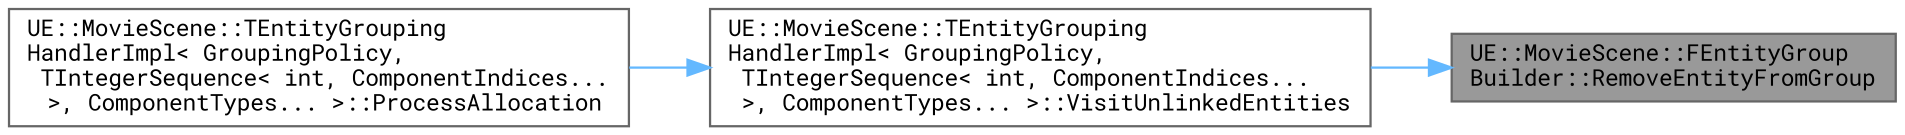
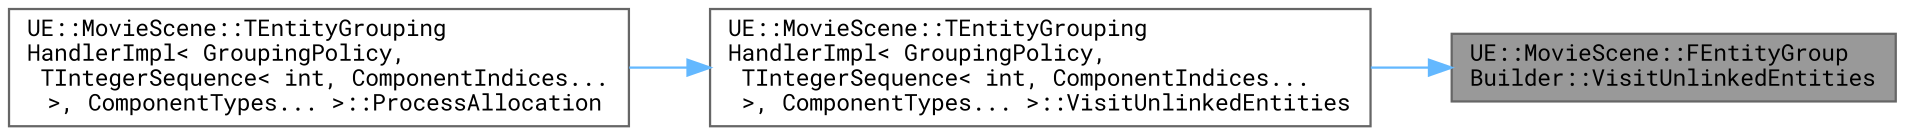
(1674, 68) -> (1674, 68)
